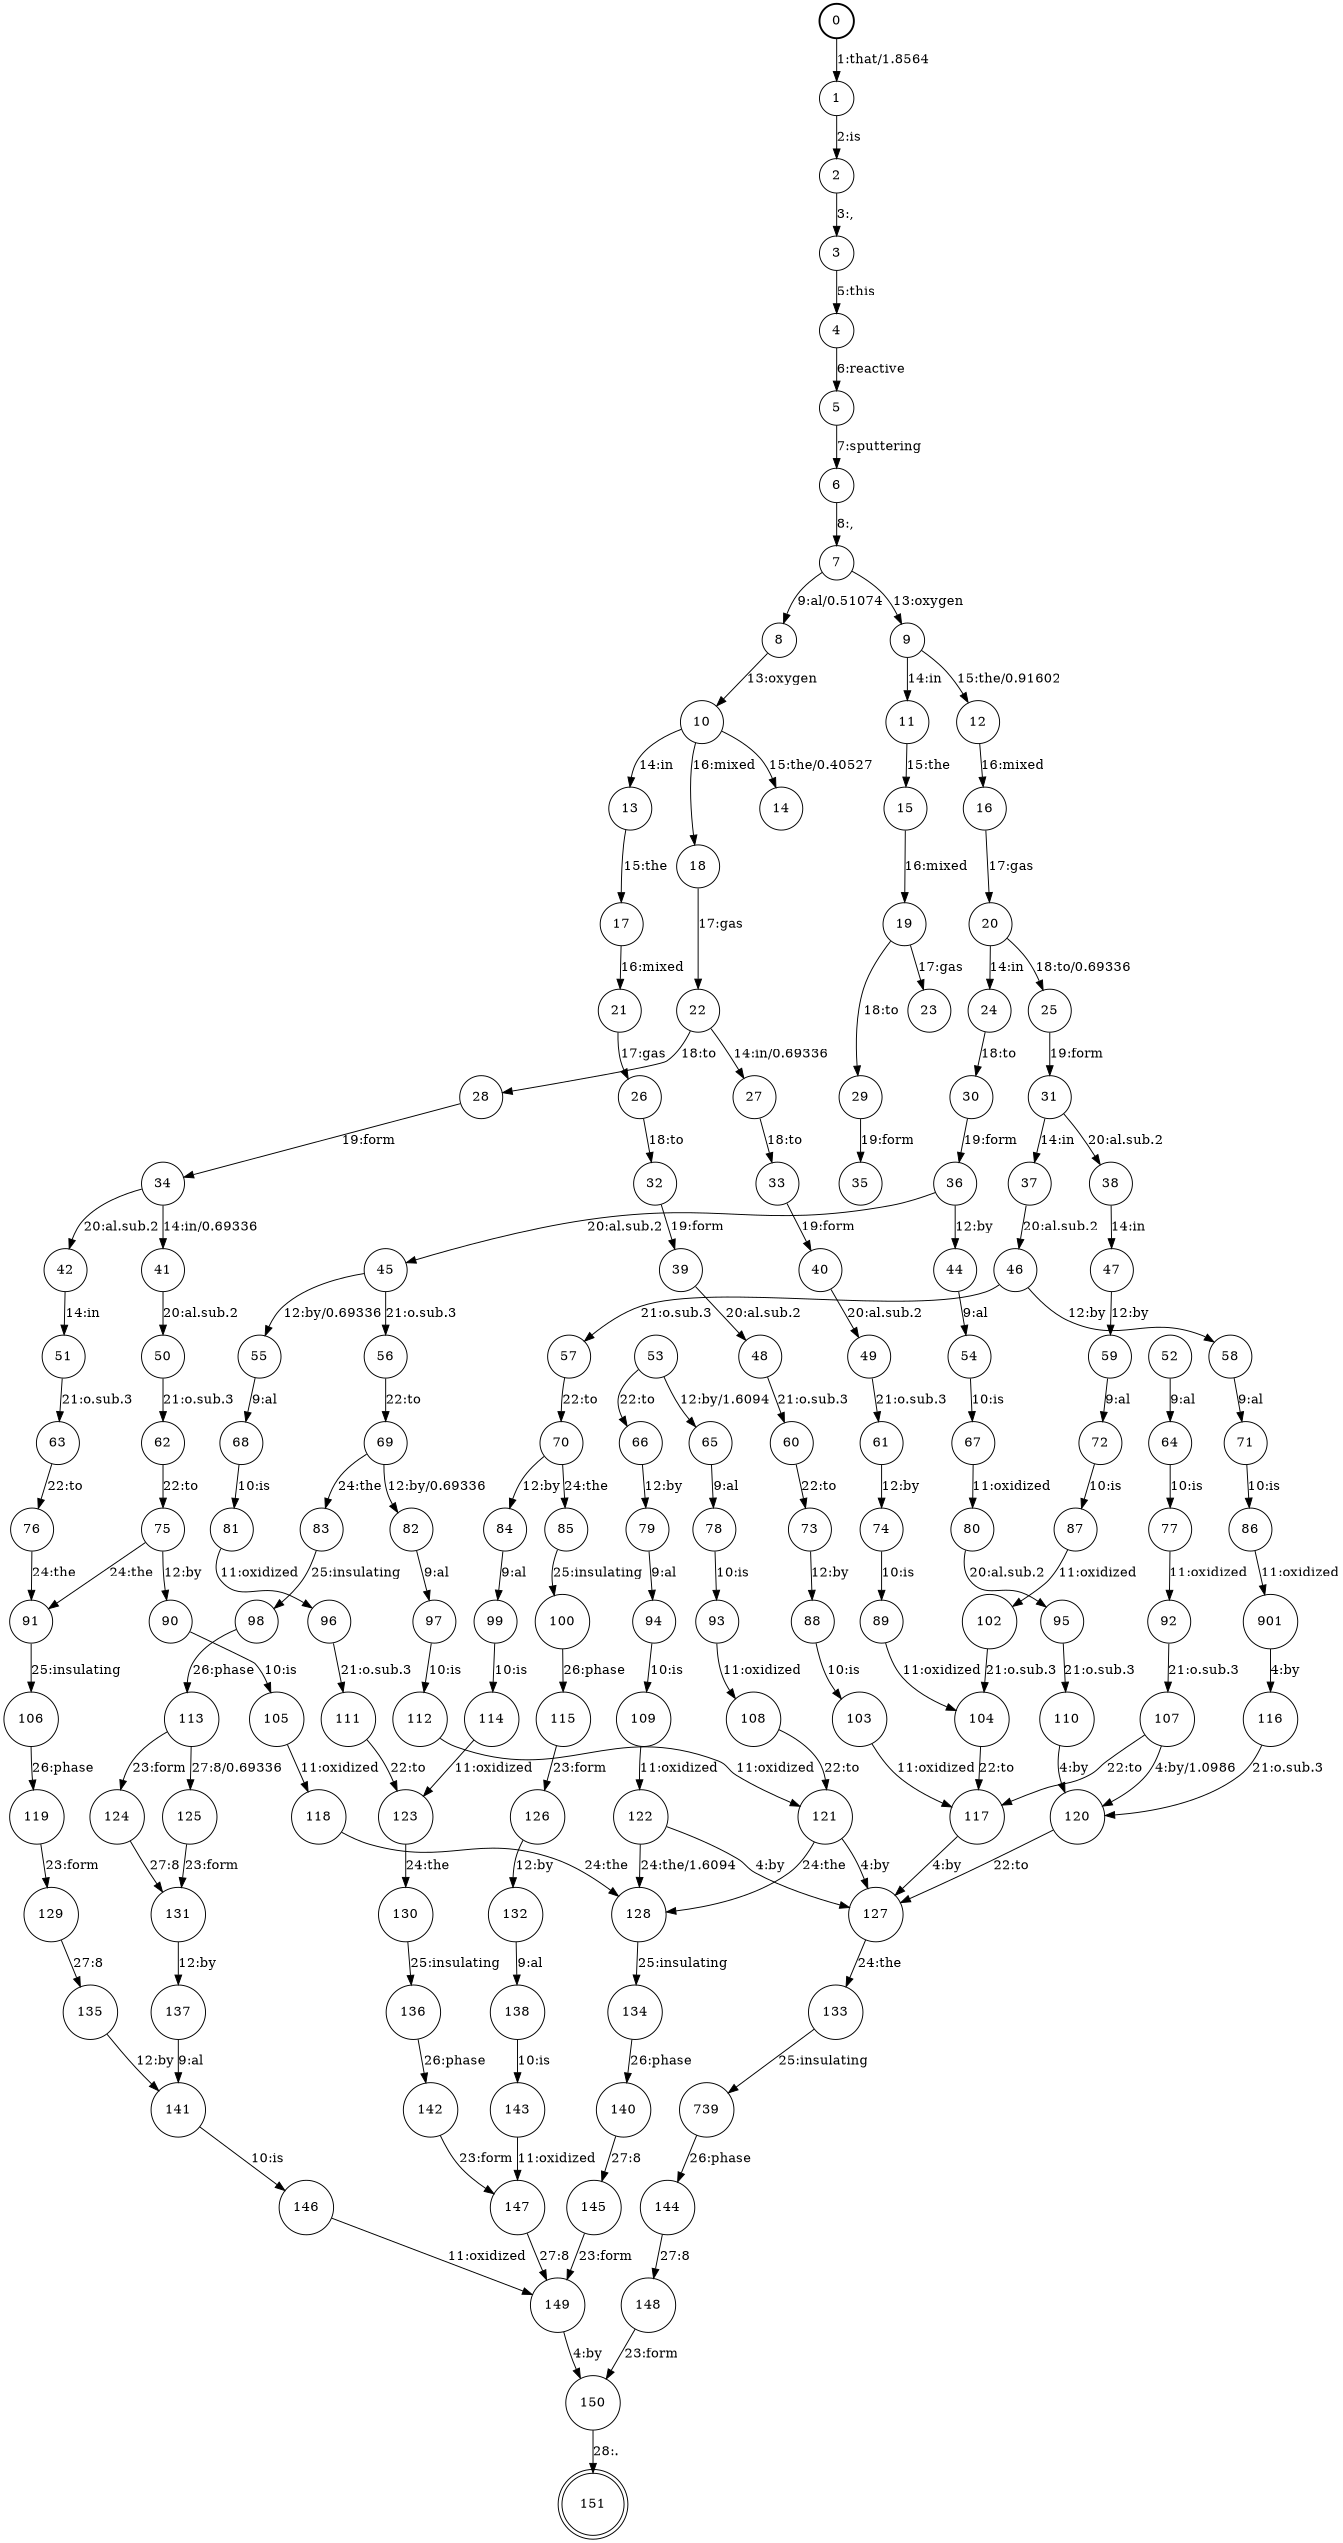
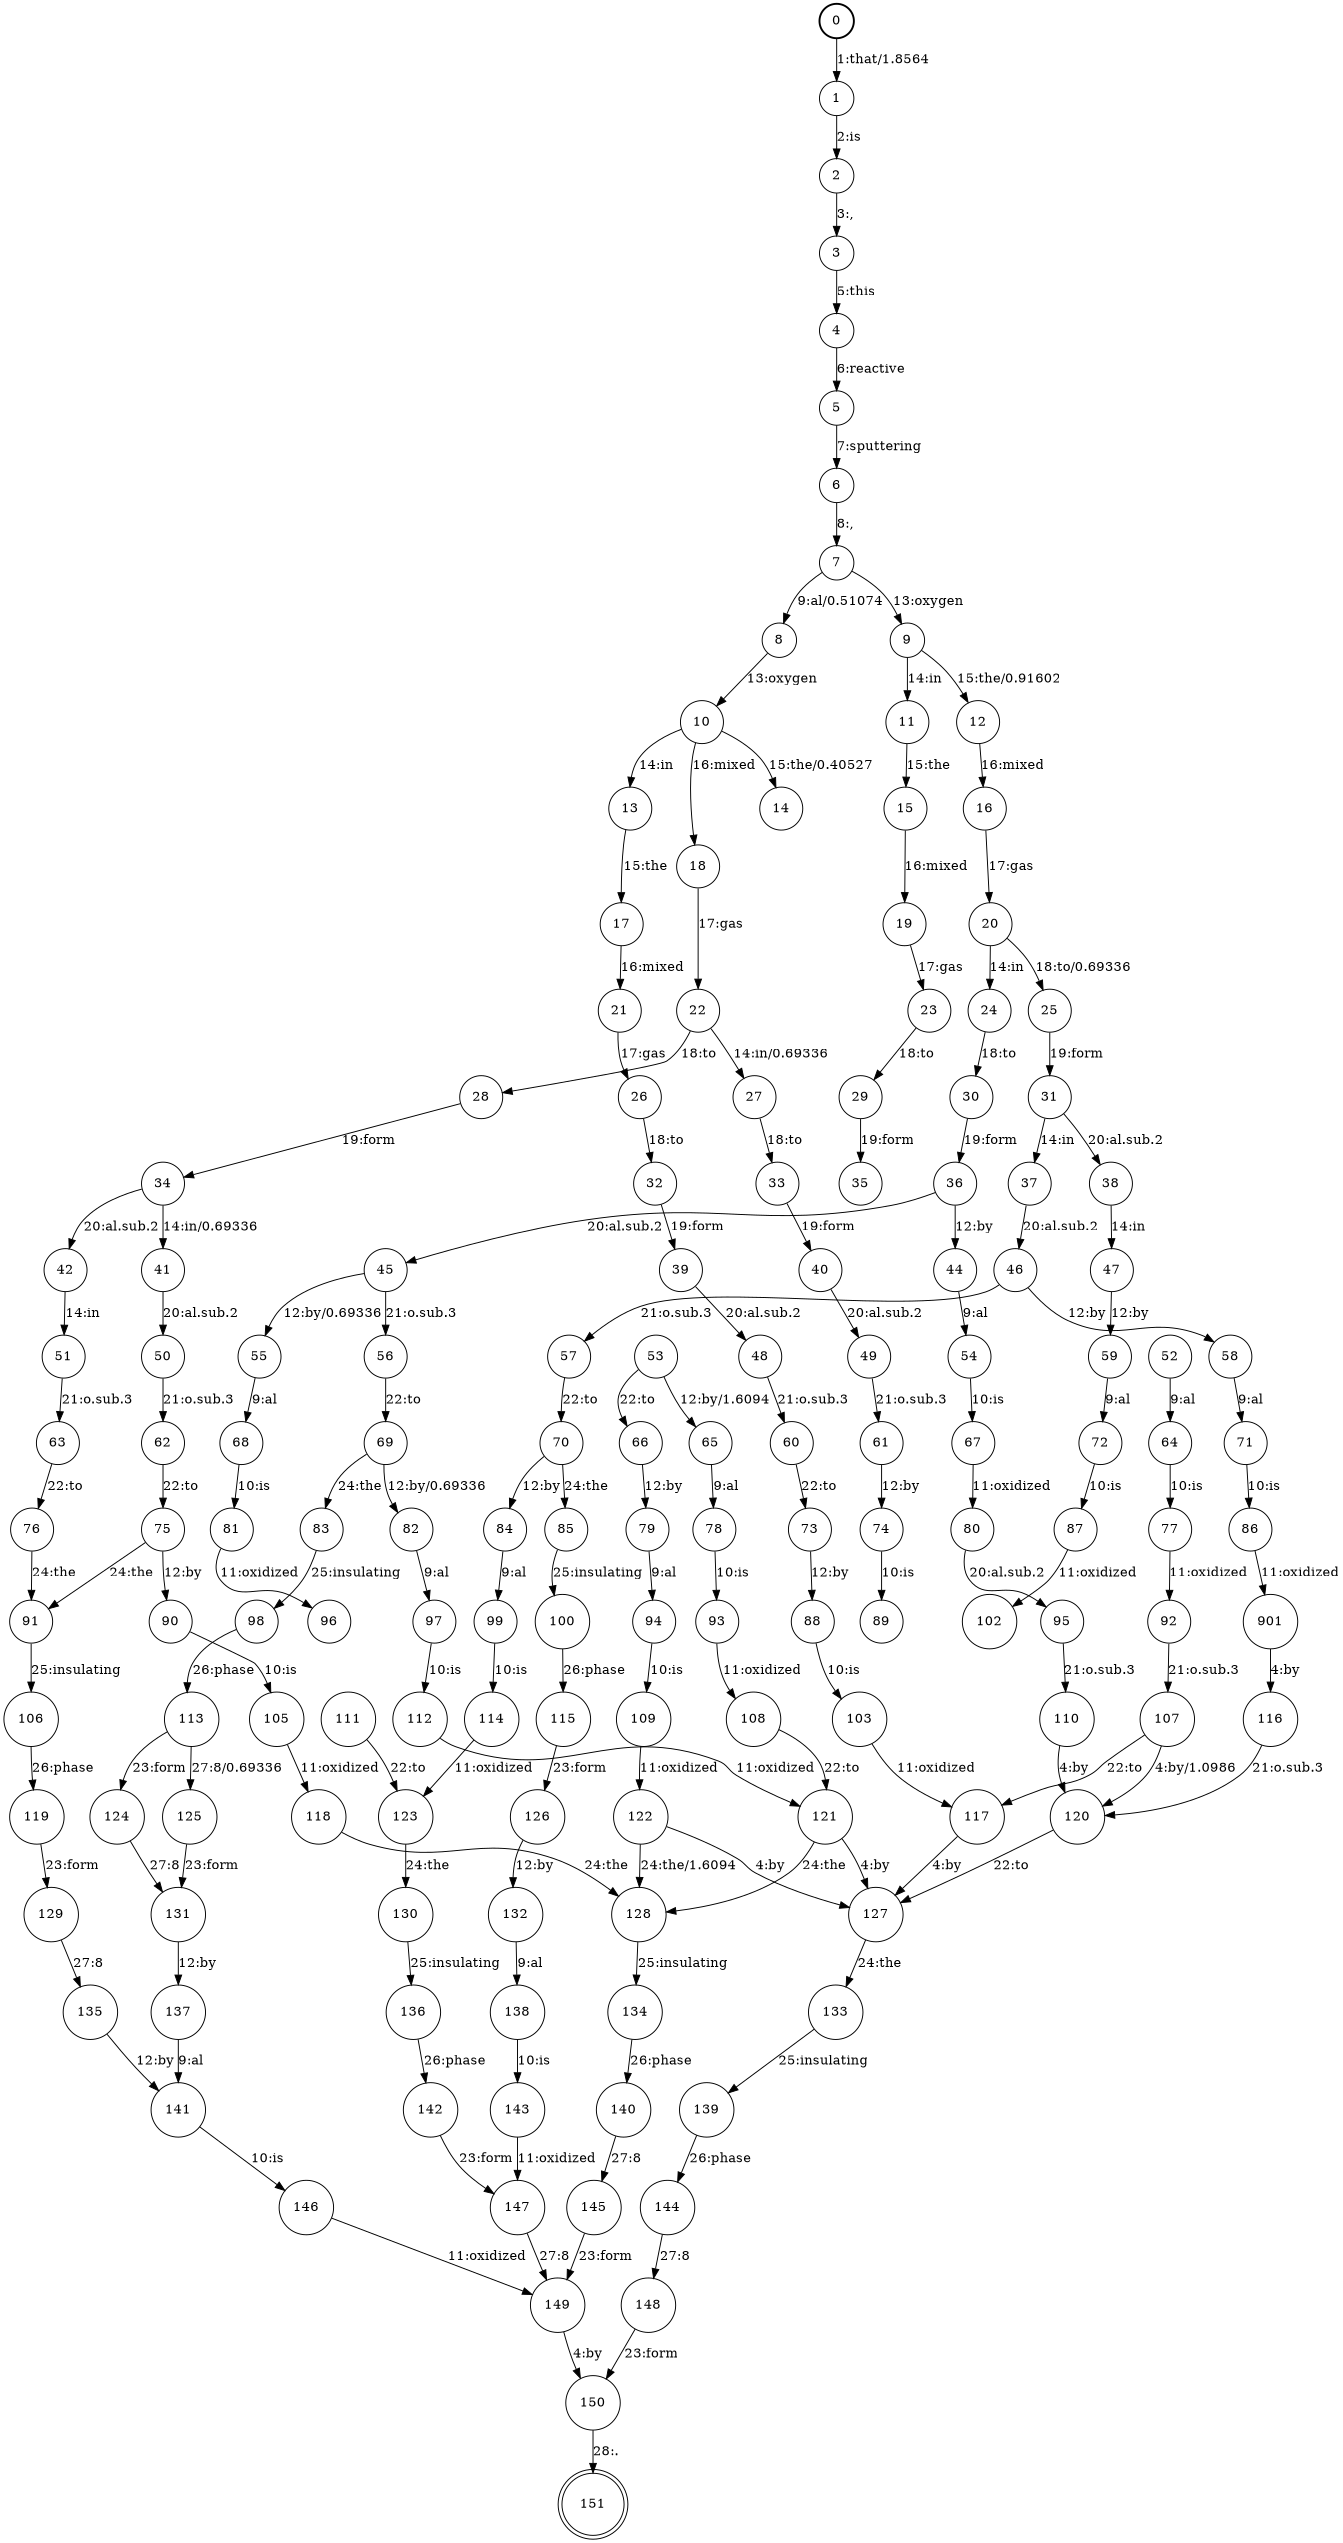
(861, 1000) -> (898, 1050)
(337, 1663) -> none
(982, 1719) -> none
(707, 2110) -> (707, 2110)
